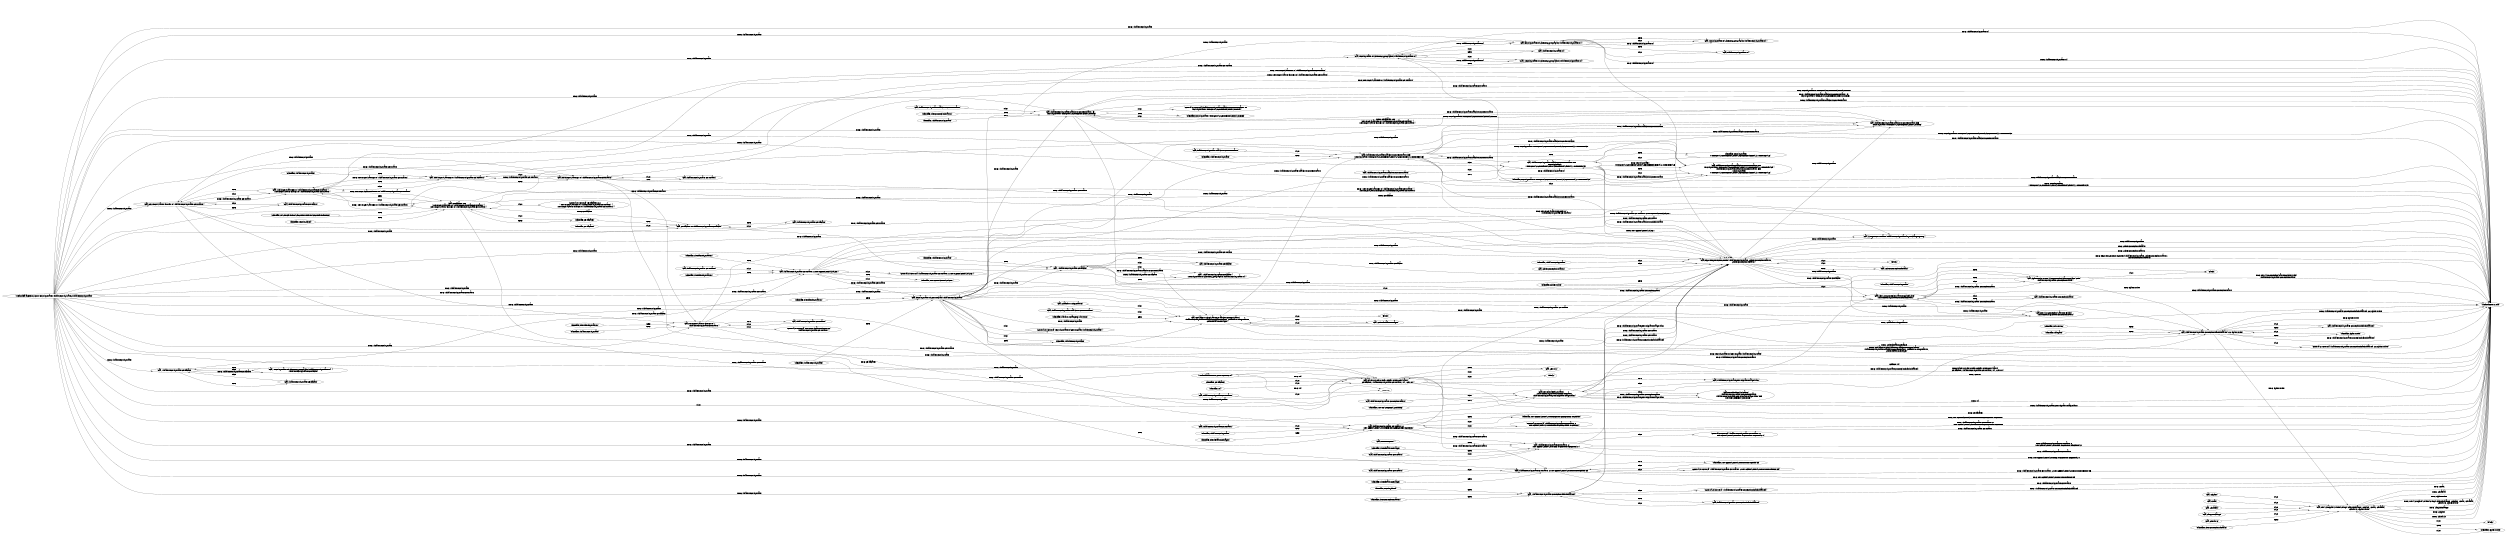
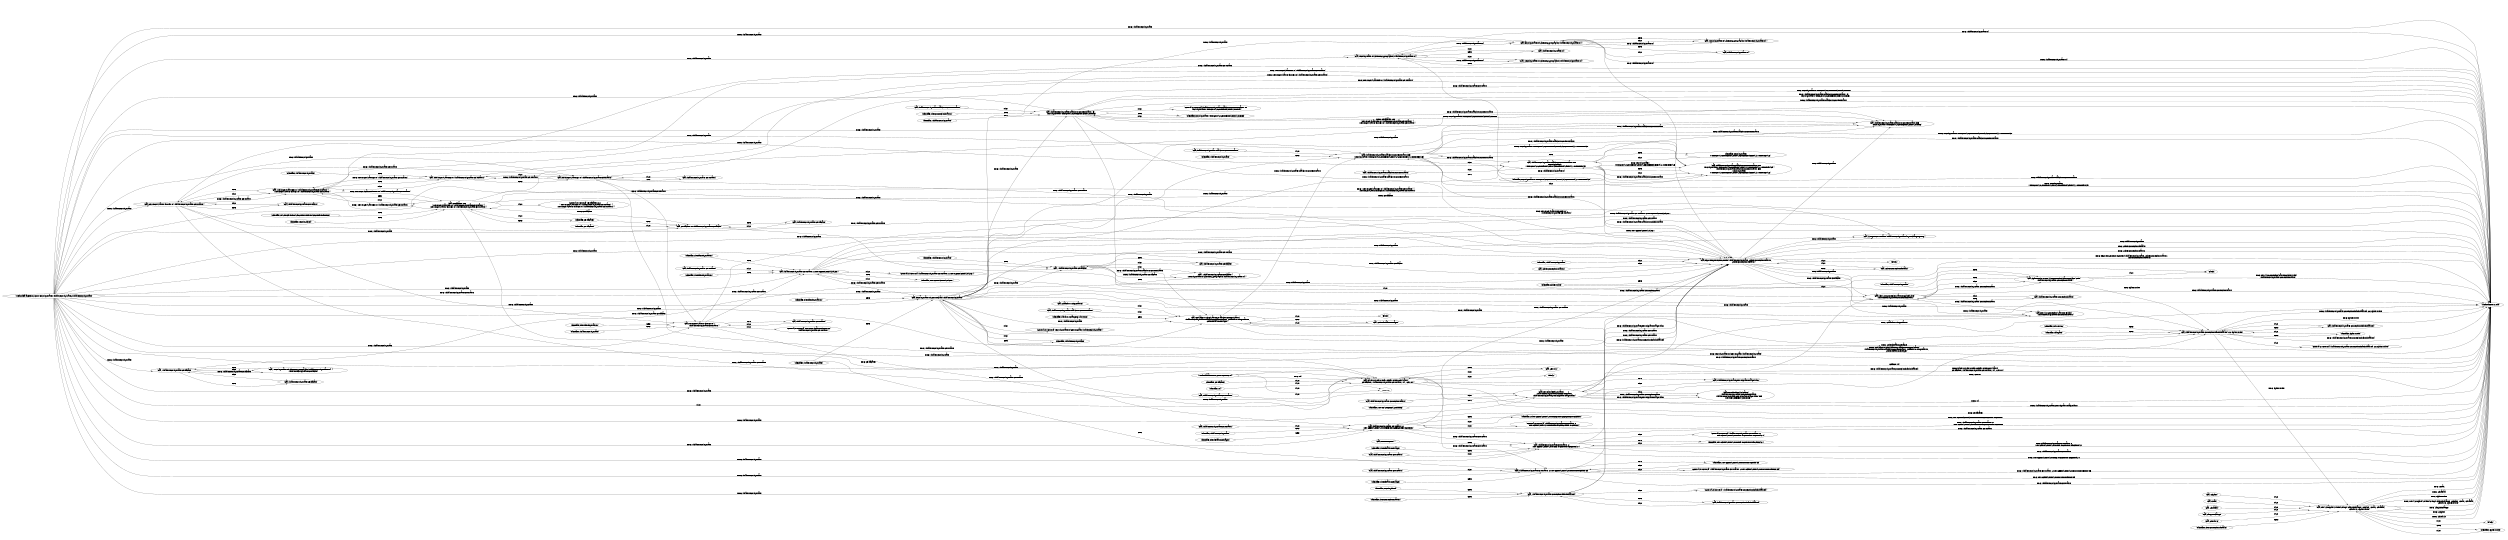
(1298, 388) -> (1298, 388)
(1551, 417) -> (1551, 417)
none -> (1736, 442)
(2117, 489) -> none
